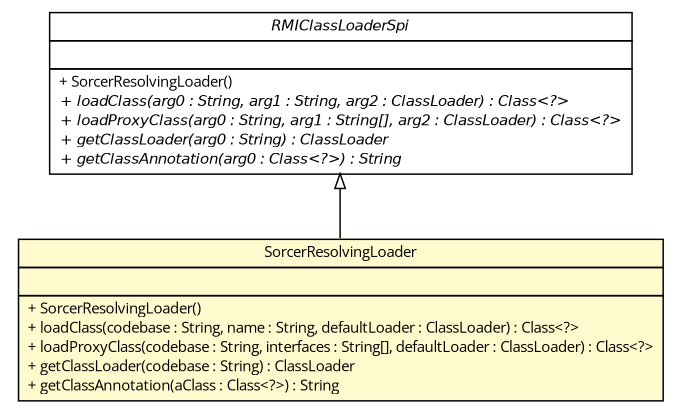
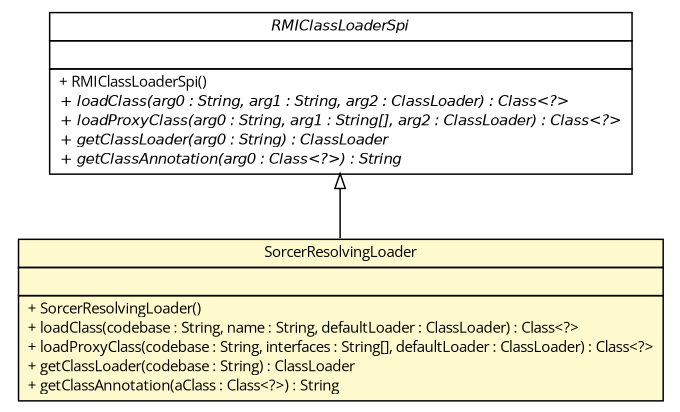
(146, 82) -> (133, 82)
